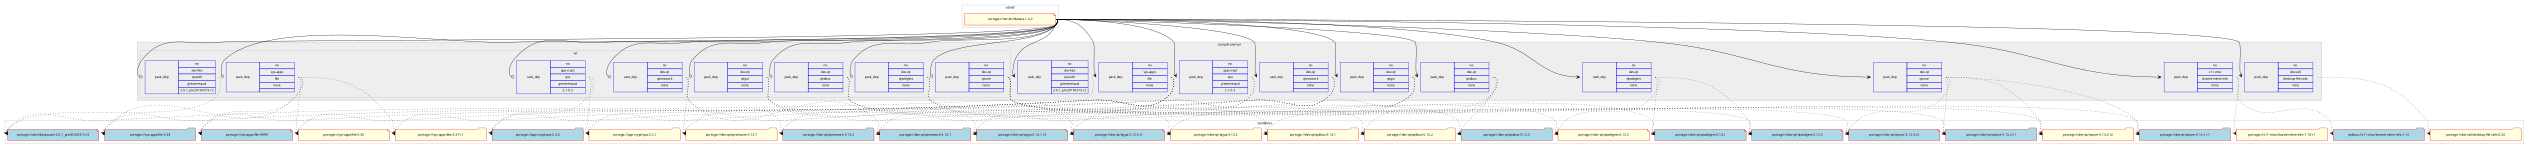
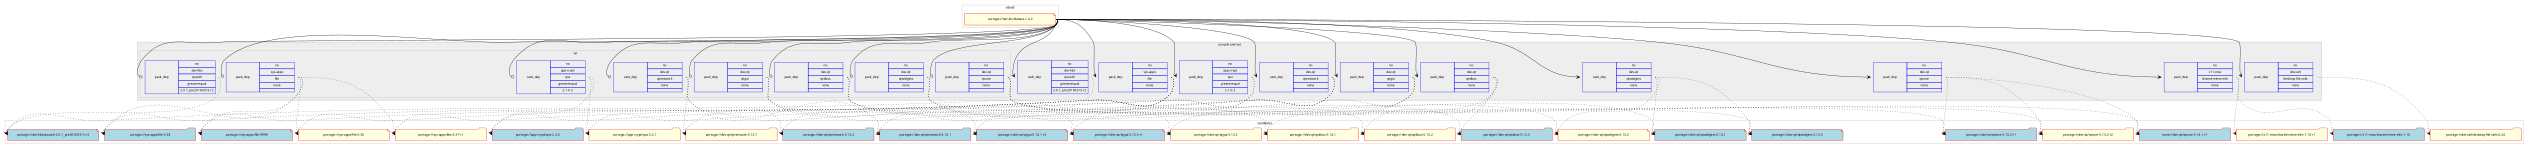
(1894, 135) -> none
(2185, 135) -> (2185, 135)
(2379, 135) -> (2379, 135)
